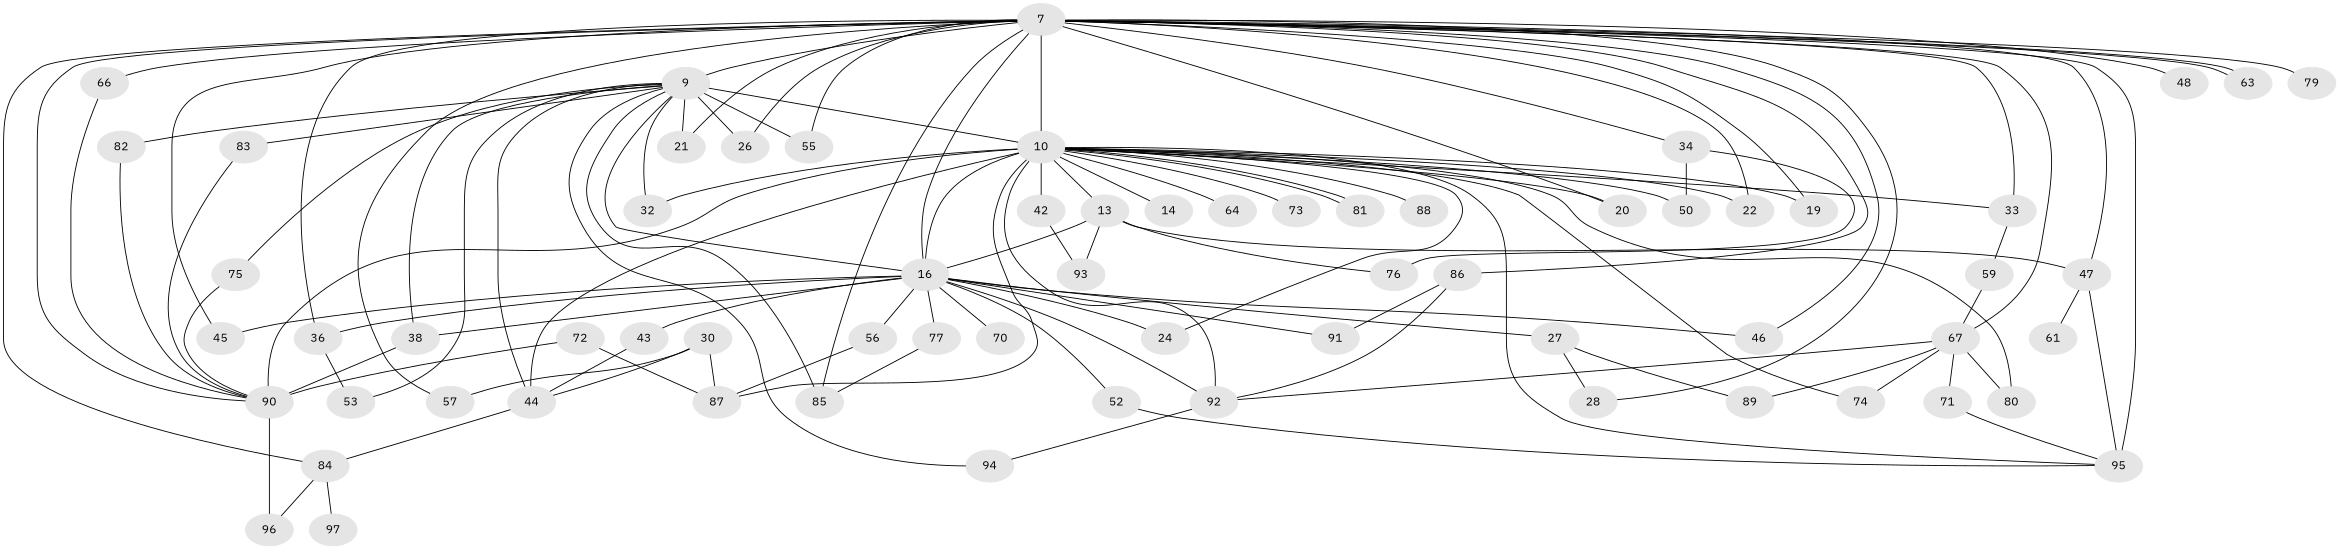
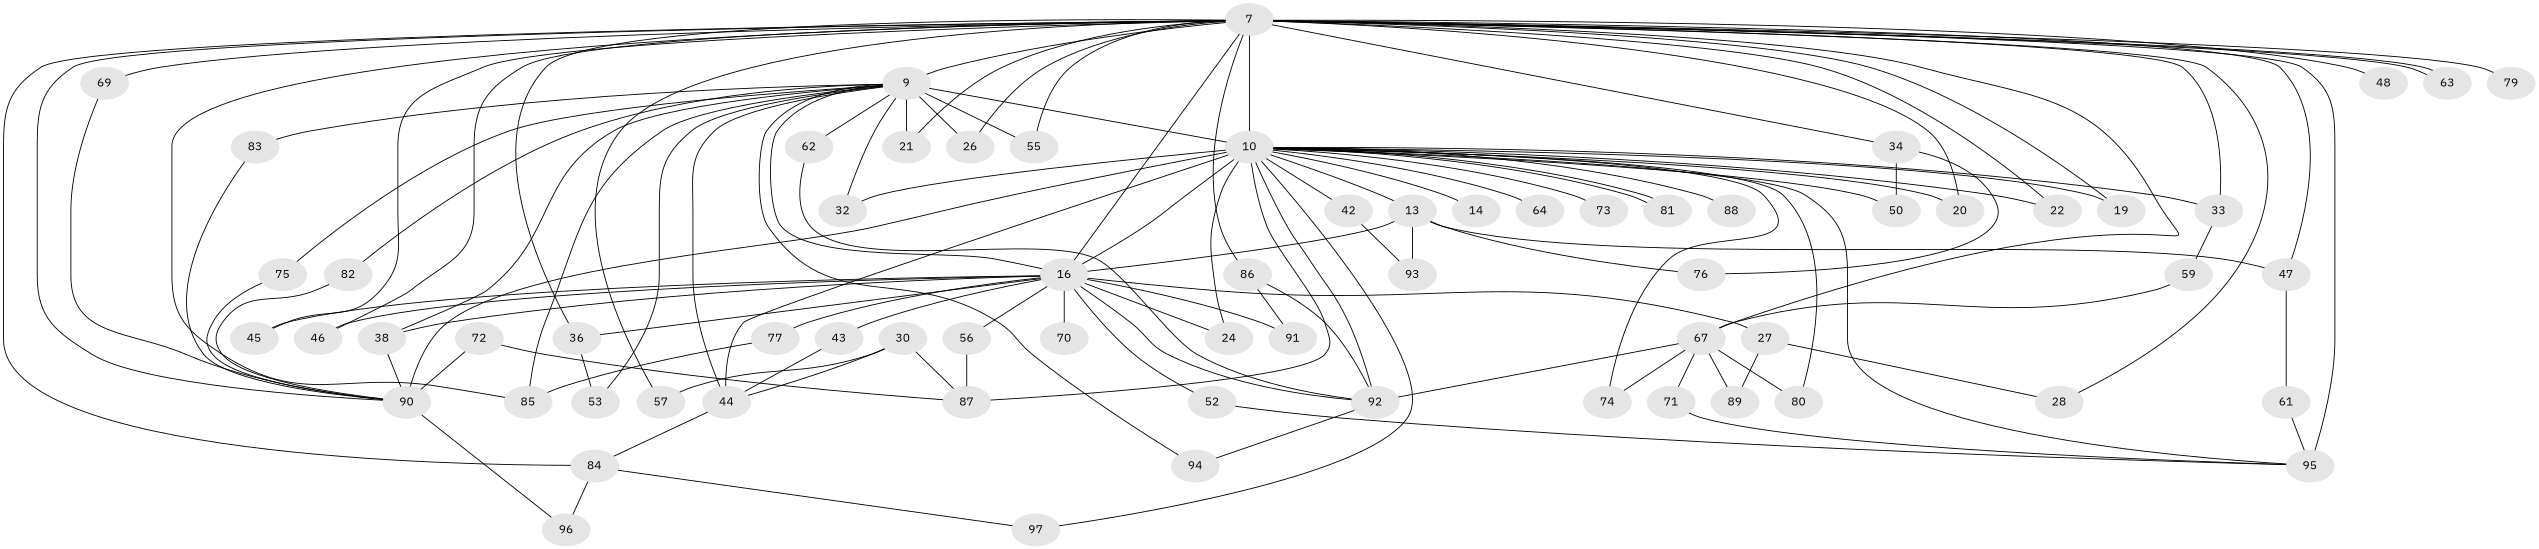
(105, 83) -> (105, 83)
none -> (809, 147)
(2103, 370) -> (2298, 434)
none -> (1383, 439)
